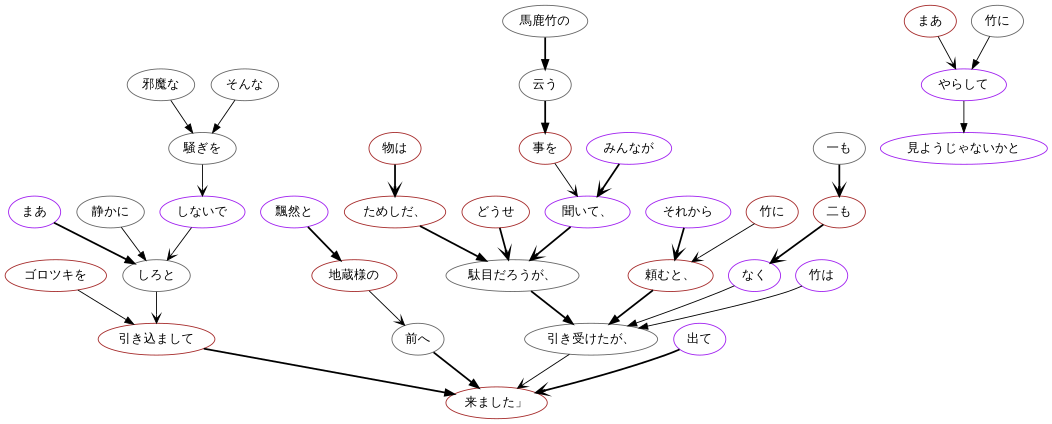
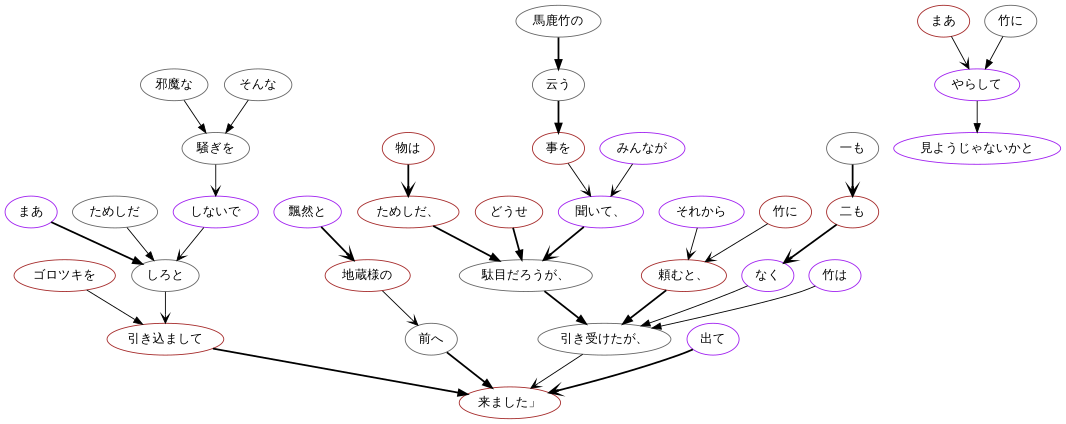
(611, 176) -> (624, 176)
(111, 212) -> (115, 212)
(503, 239) -> (516, 239)
(681, 239) -> (694, 239)
(321, 240) -> (334, 240)
